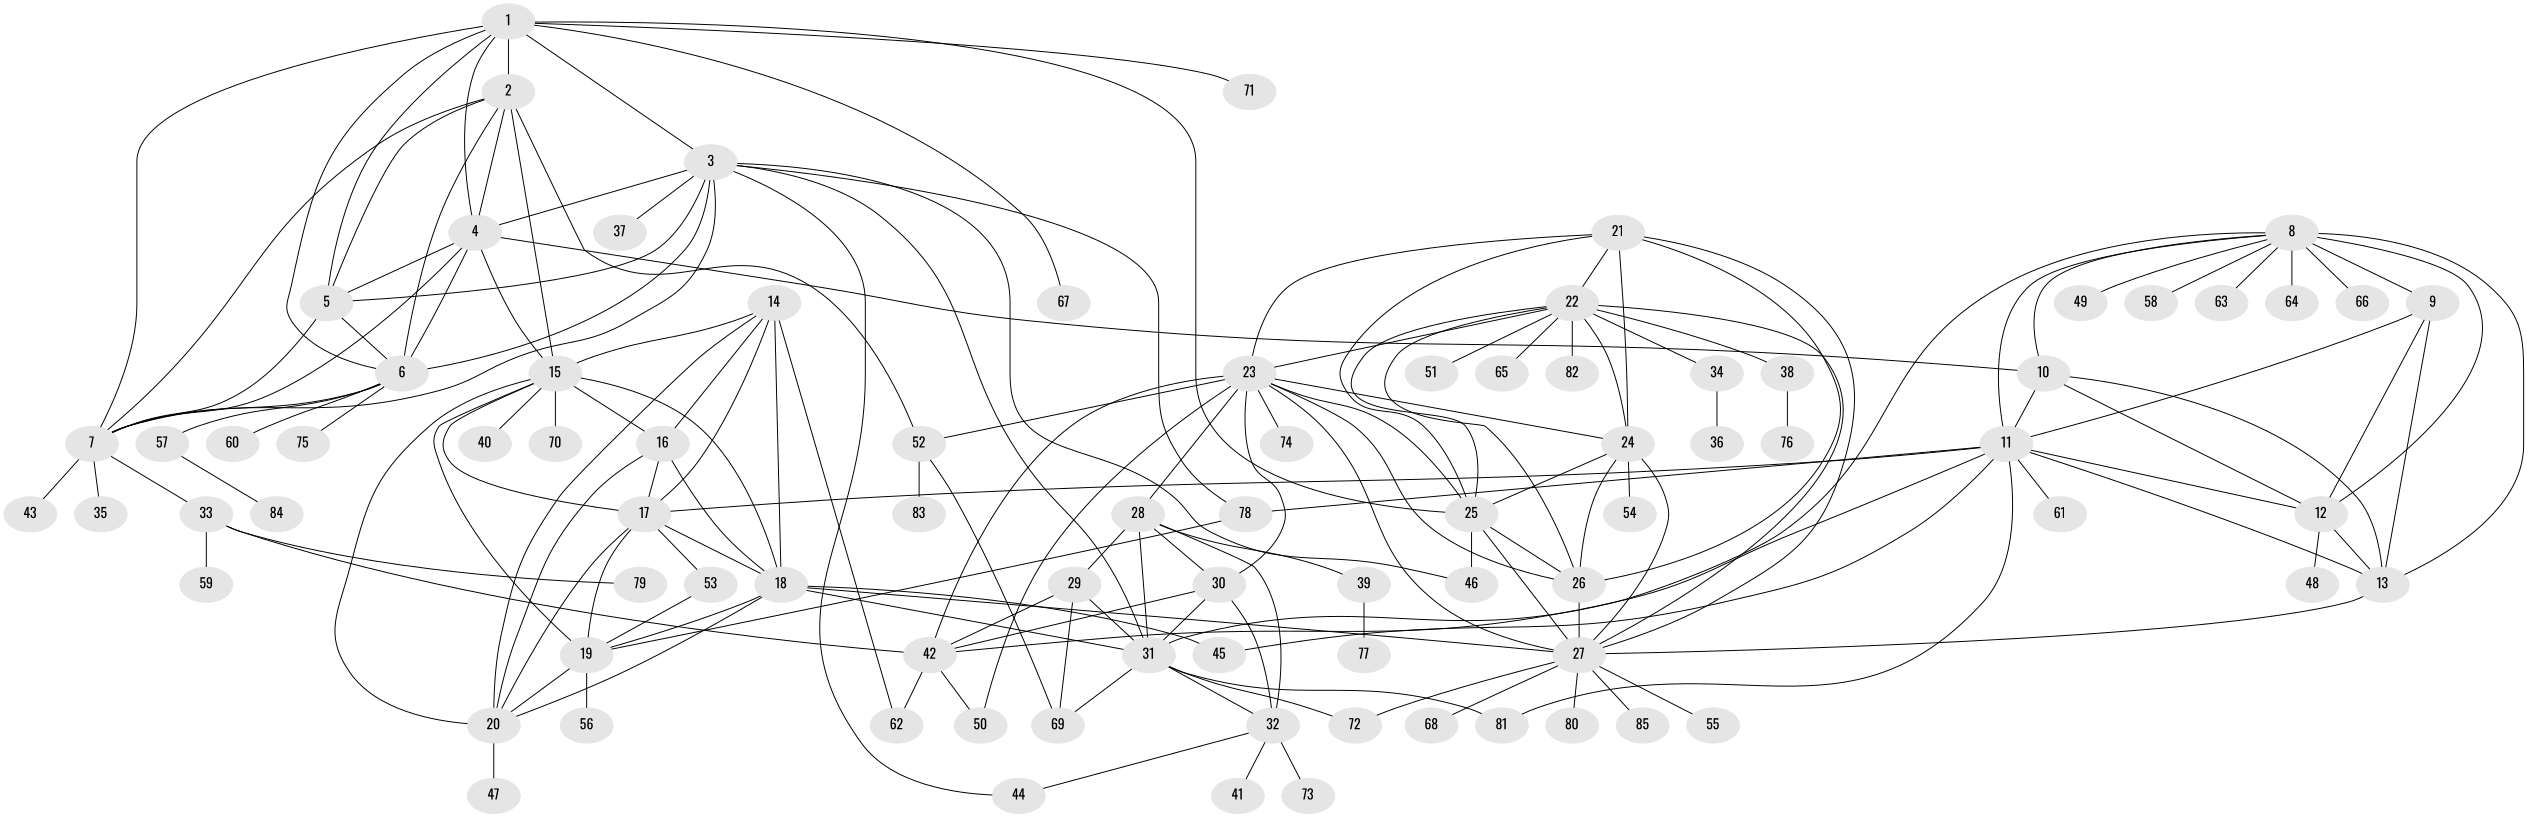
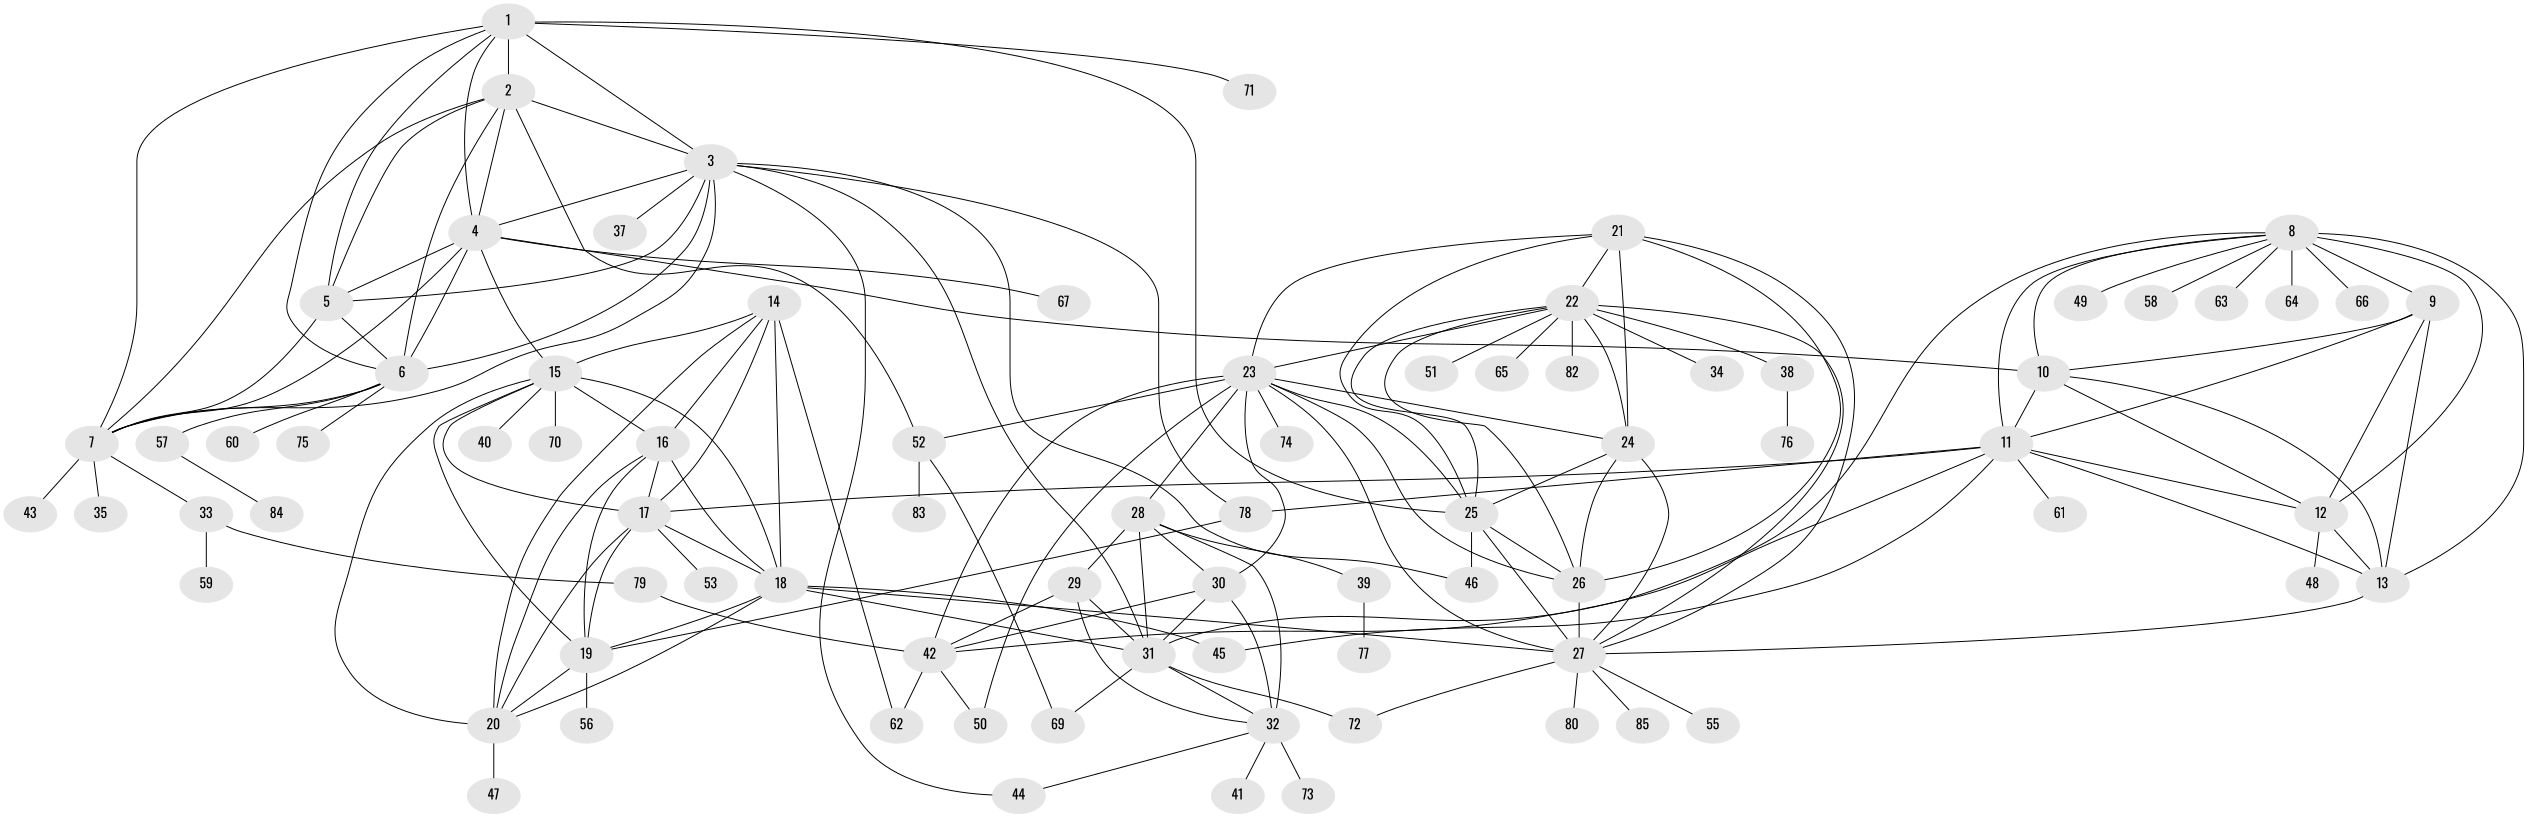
(831, 99) -> (784, 266)
(532, 233) -> (610, 127)
none -> (2242, 349)
(1717, 444) -> none
(1630, 514) -> none
(544, 605) -> (781, 630)
(655, 616) -> (593, 539)
(1066, 655) -> (1140, 691)
(1431, 726) -> none
(1502, 726) -> none
